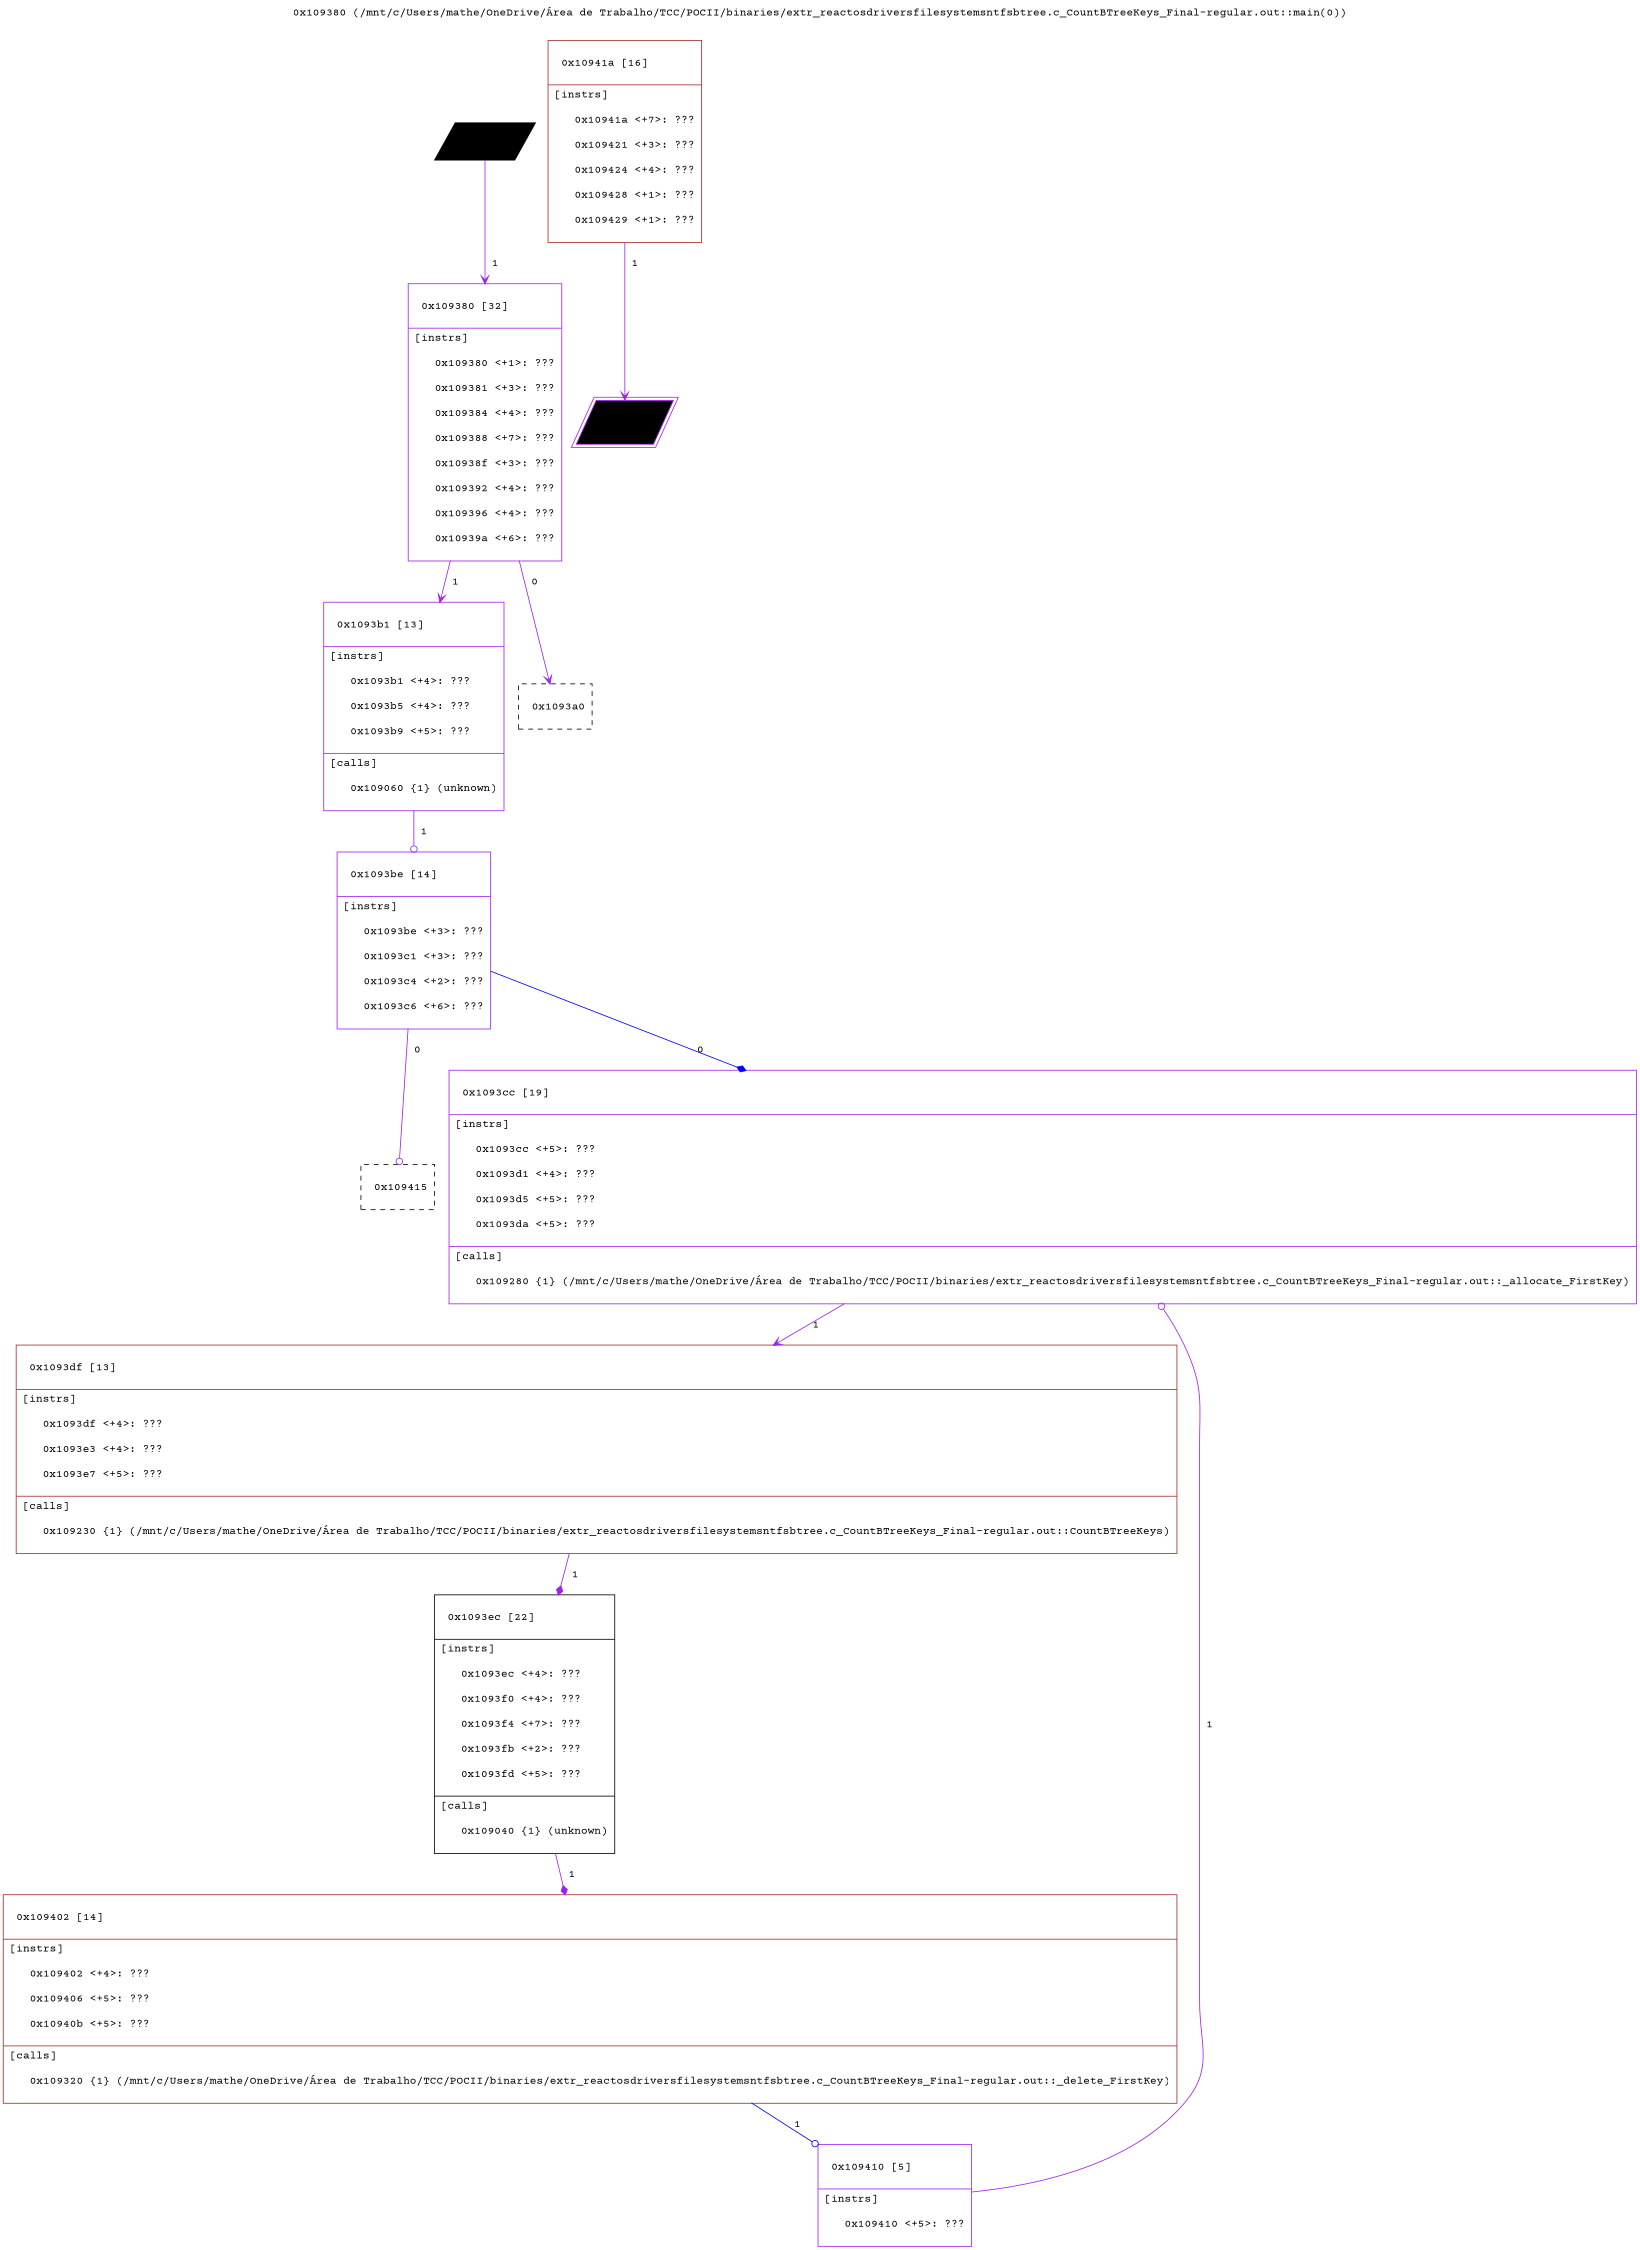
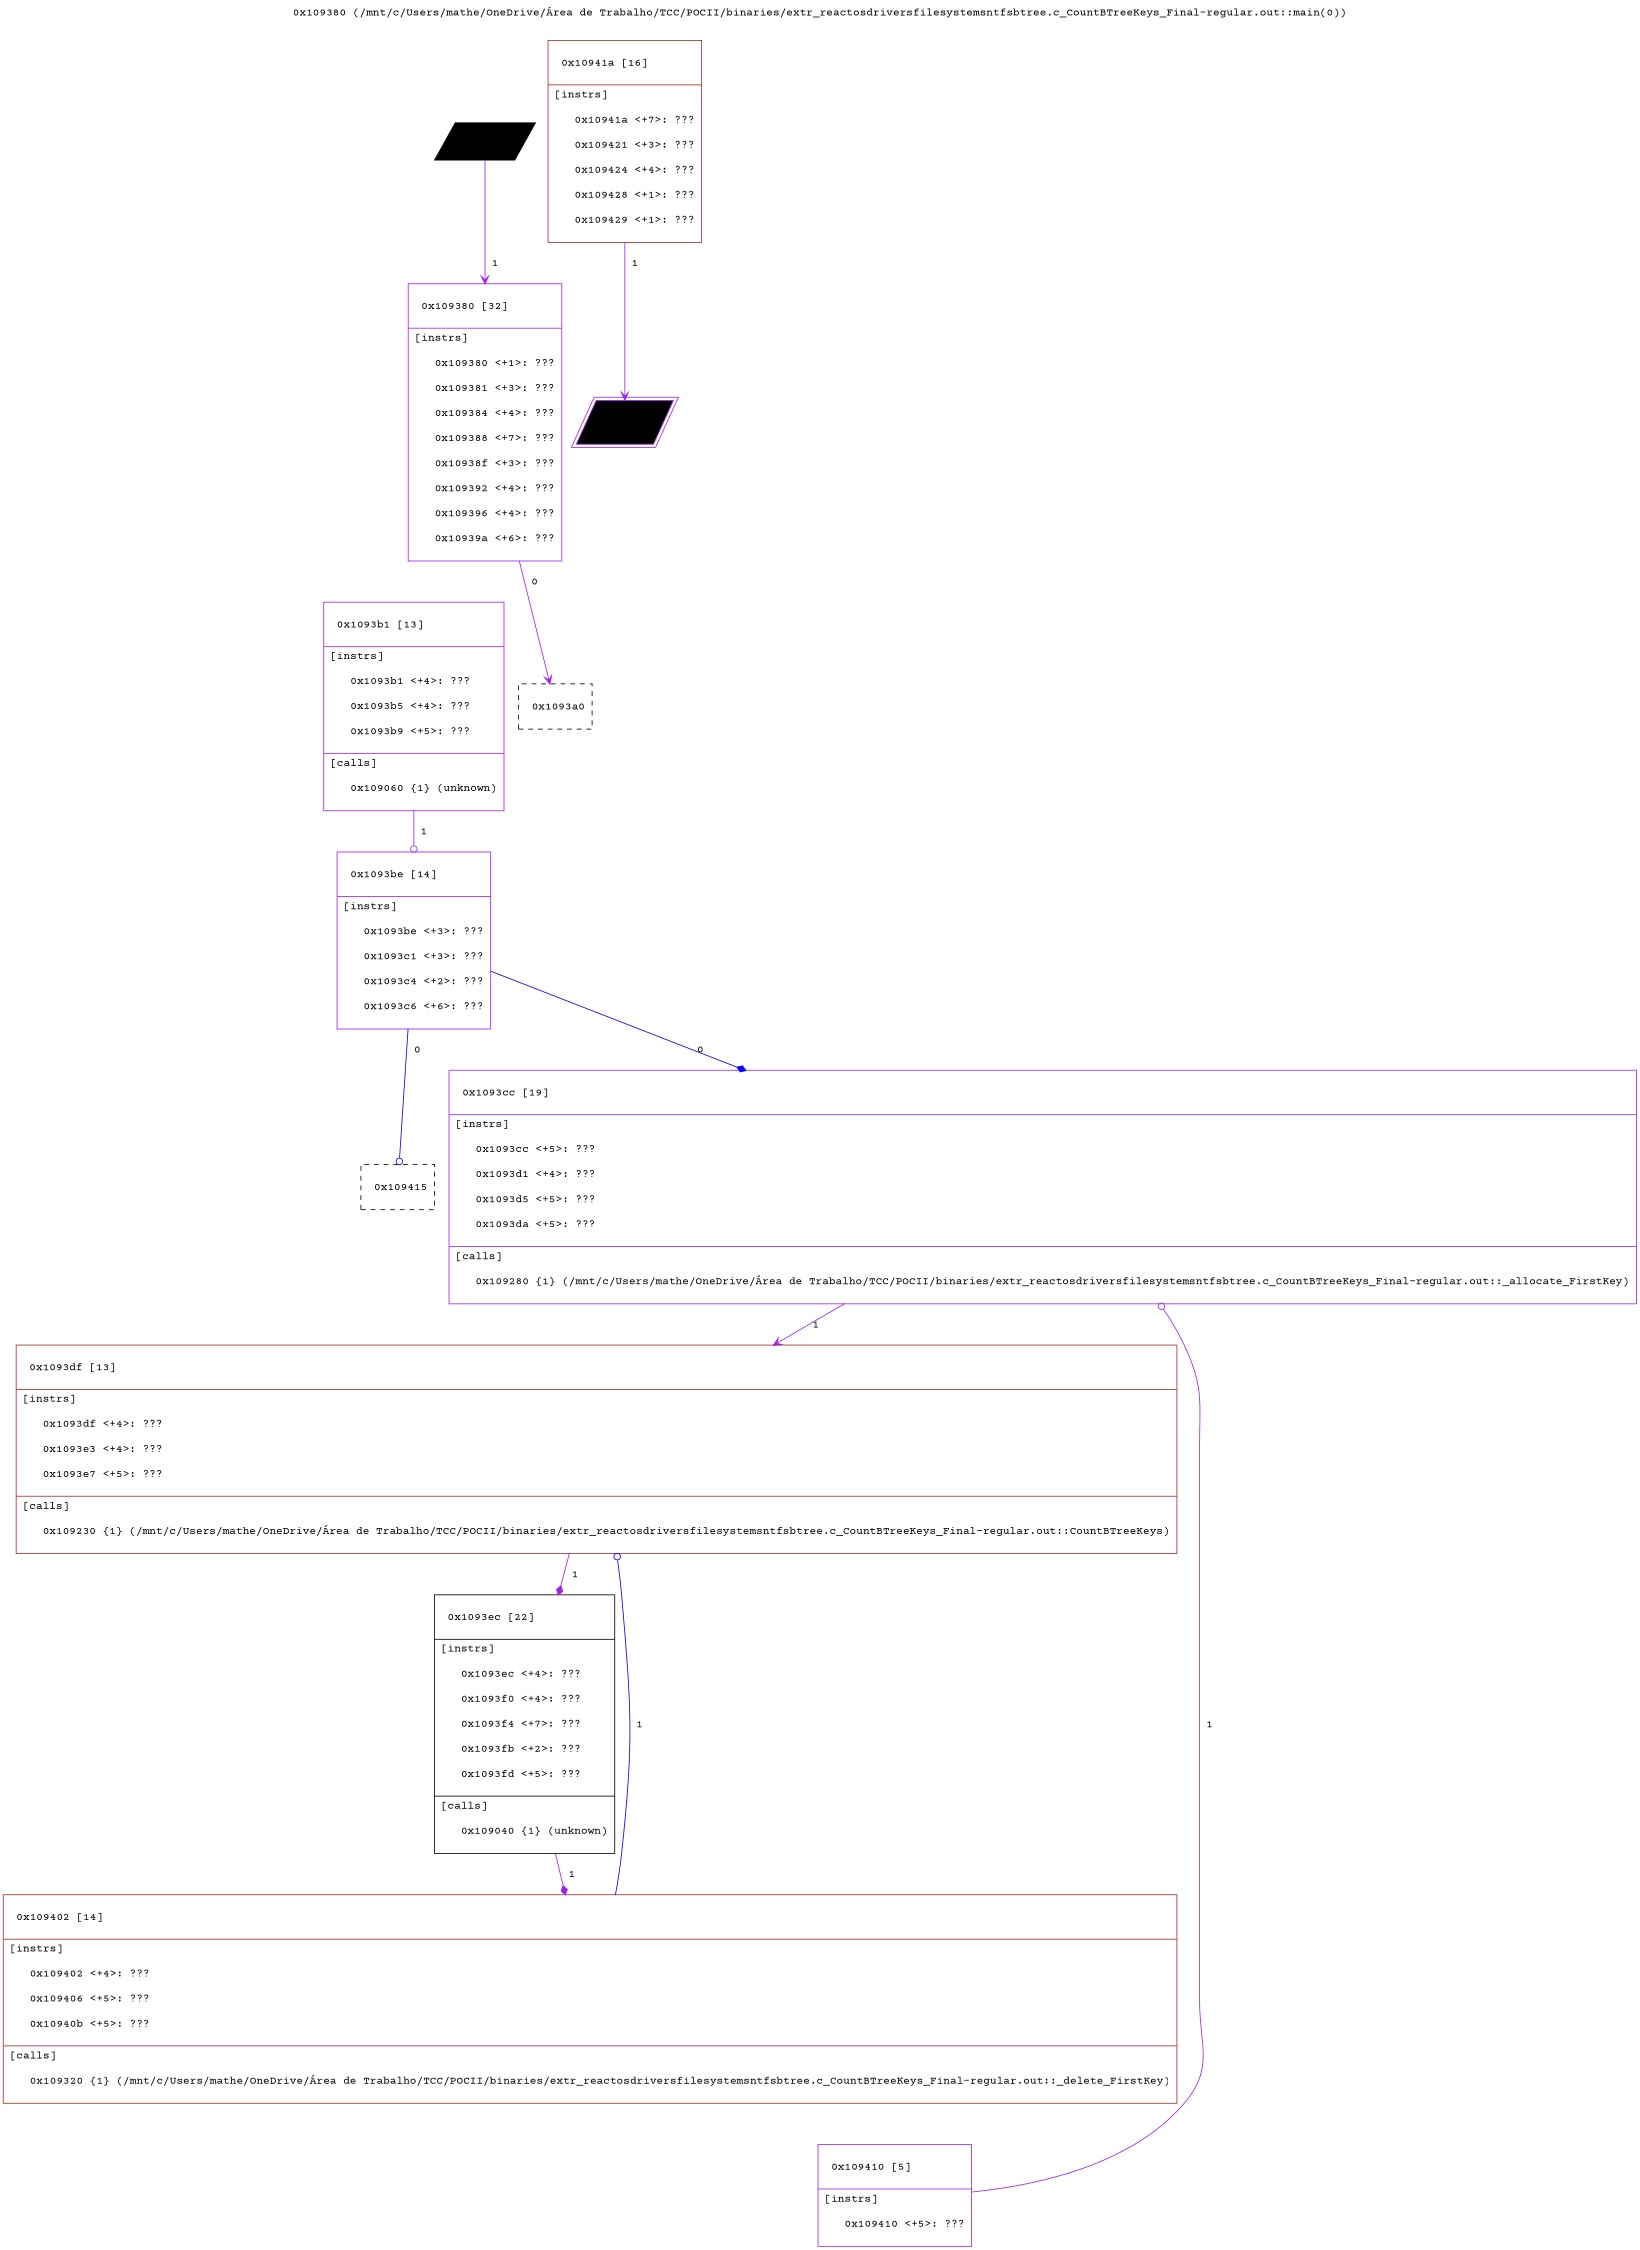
(446, 578) -> none
(404, 1093) -> (404, 1093)
(782, 2122) -> (630, 1728)
